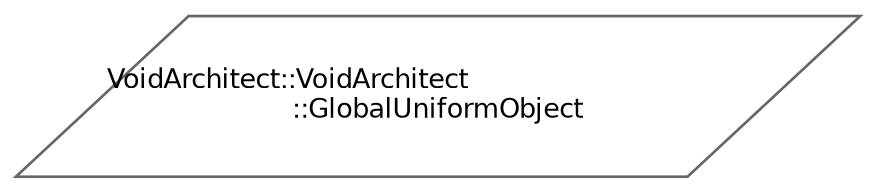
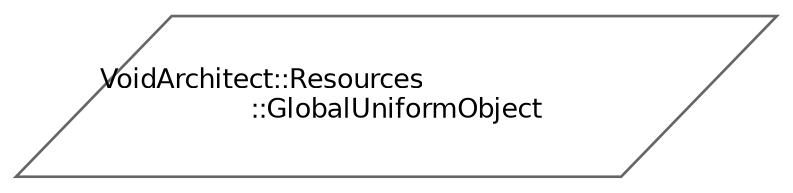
(438, 96) -> (396, 96)
